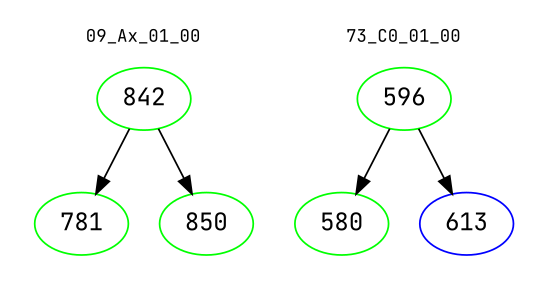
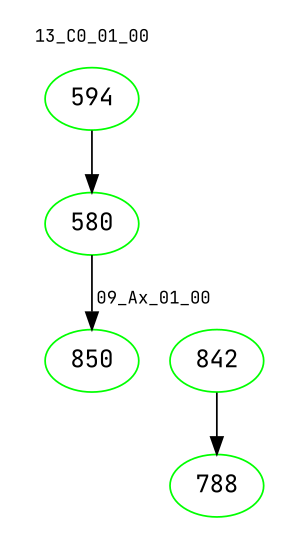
(404, 37) -> (93, 37)
(404, 99) -> (92, 99)
(171, 154) -> (92, 293)
(82, 224) -> (217, 486)
(467, 224) -> none
